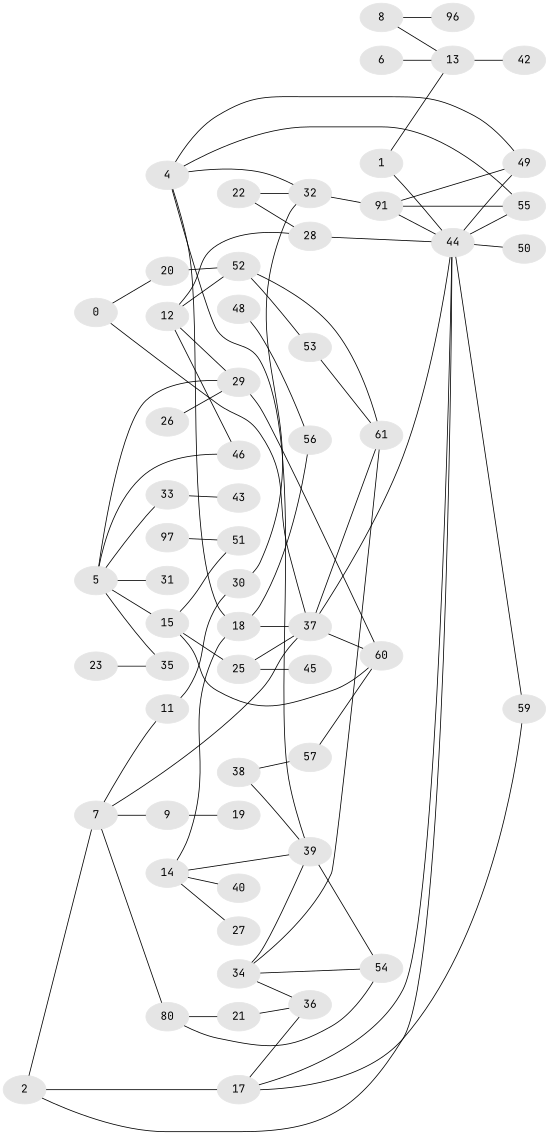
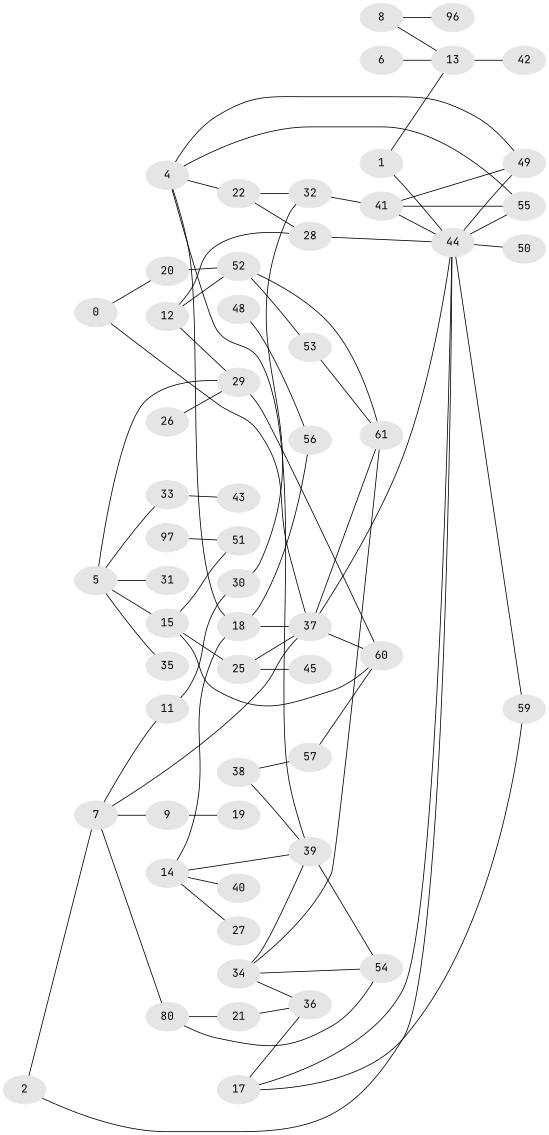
(242, 170) -> (203, 184)
(381, 206) -> (381, 206)
(239, 455) -> none
(96, 666) -> none
(132, 1090) -> none
